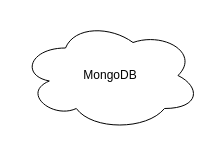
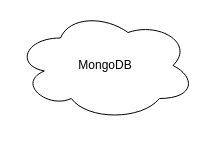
(111, 76) -> (106, 66)
